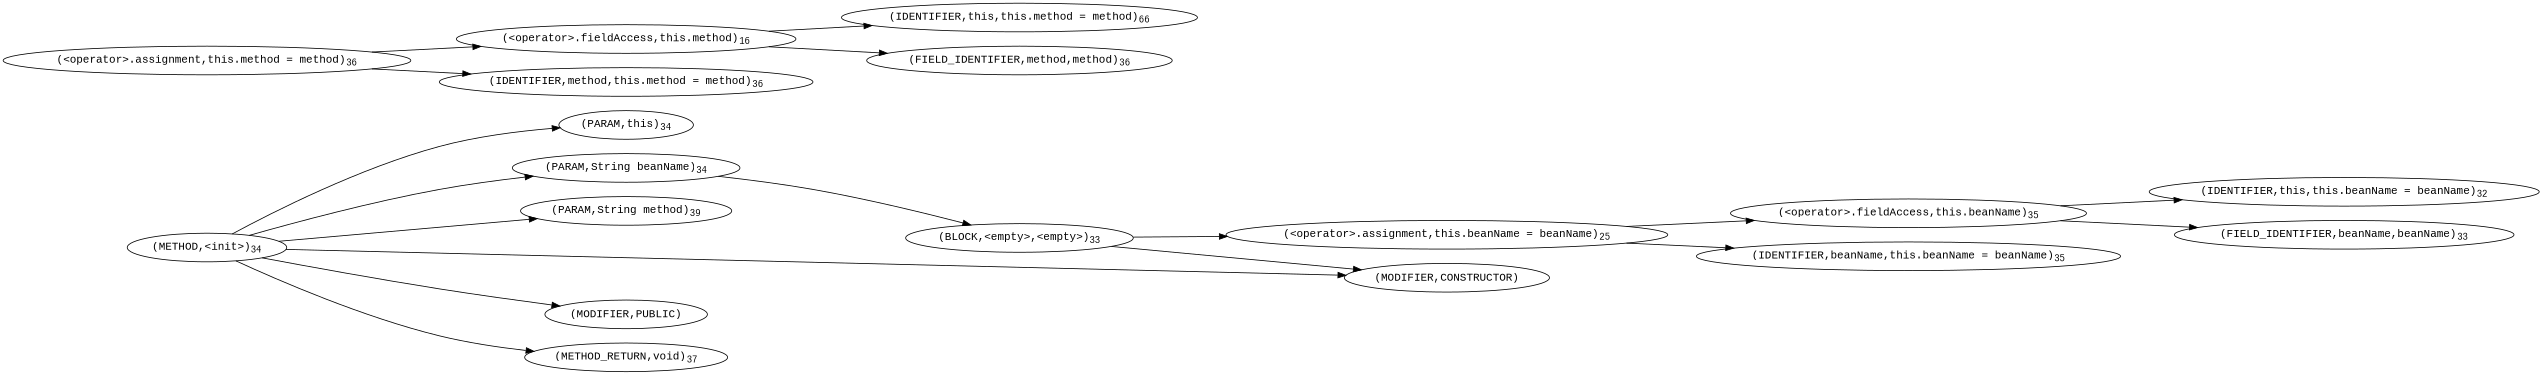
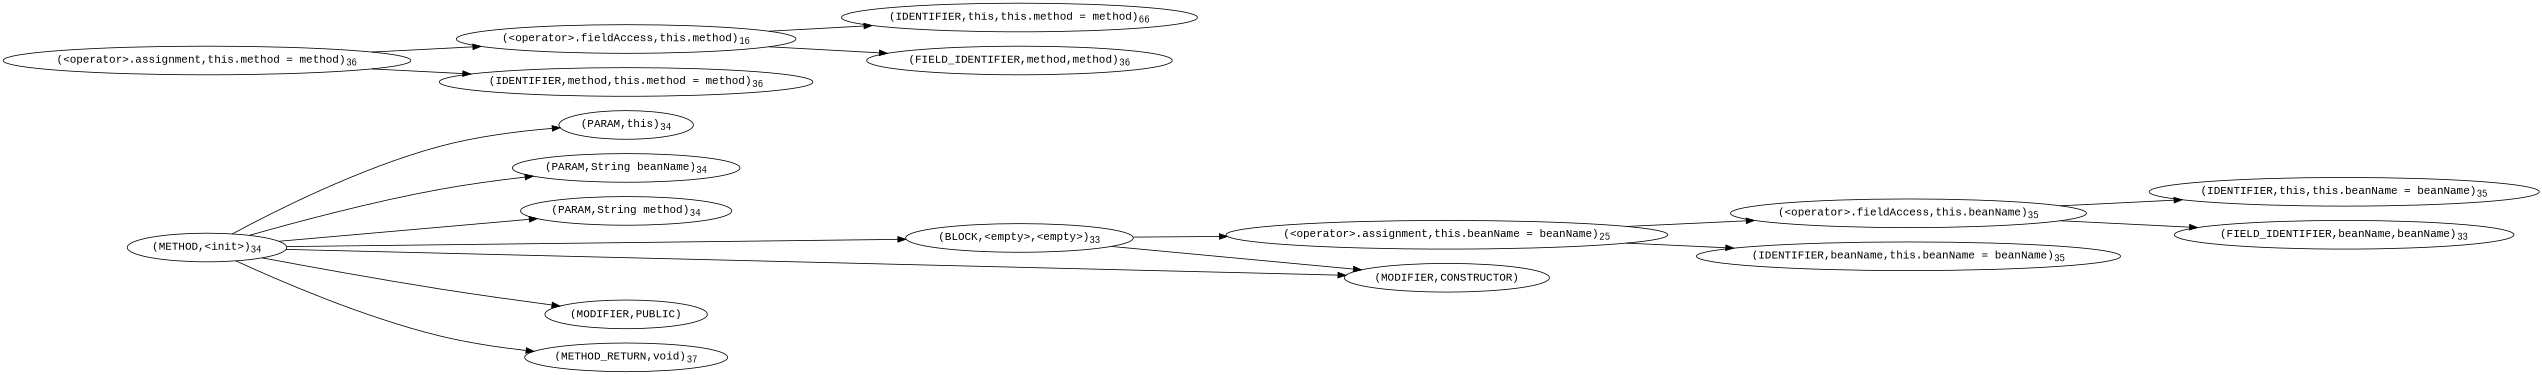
(2482, 191) -> (2482, 191)
(842, 195) -> (592, 243)
(695, 210) -> (695, 210)
